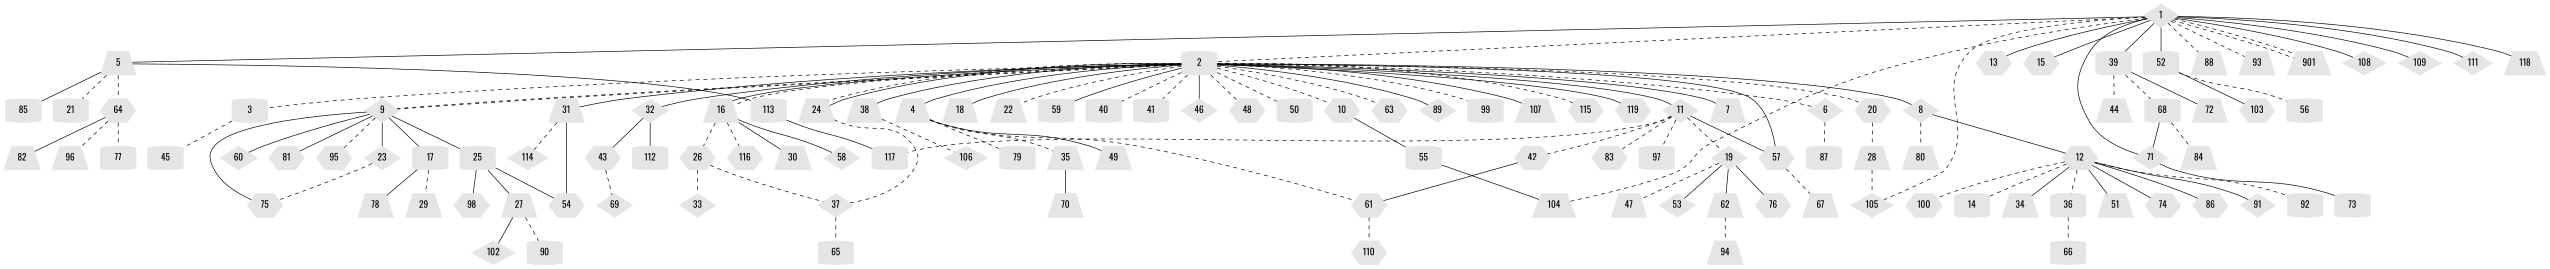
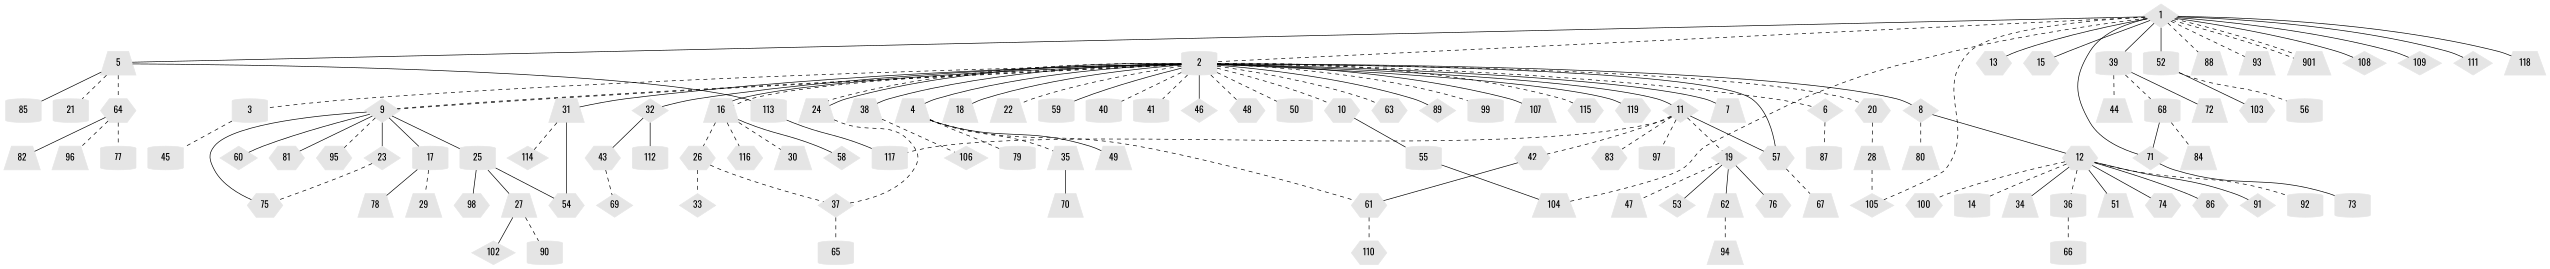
(760, 136) -> (760, 136)
